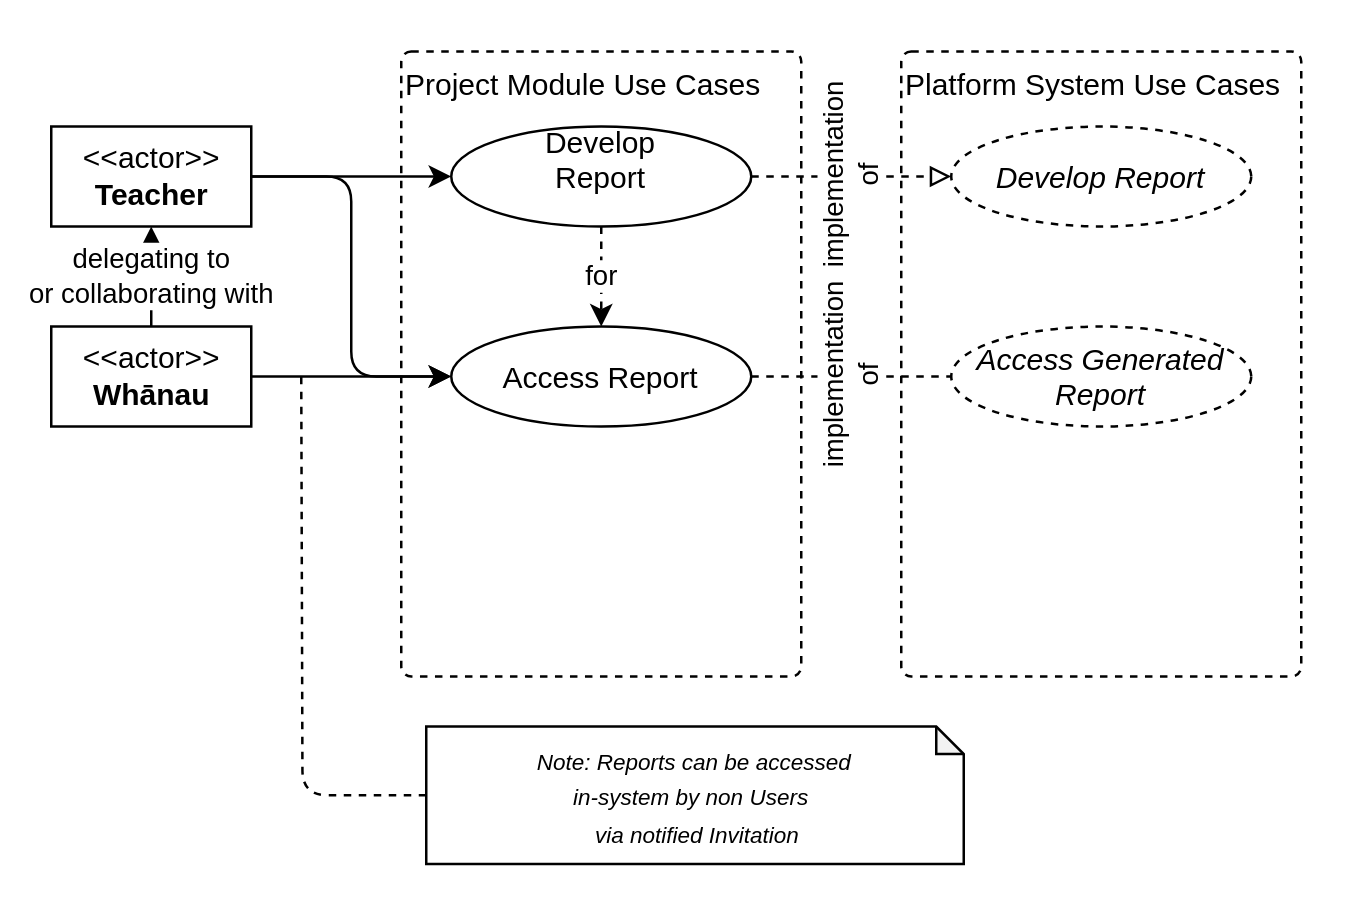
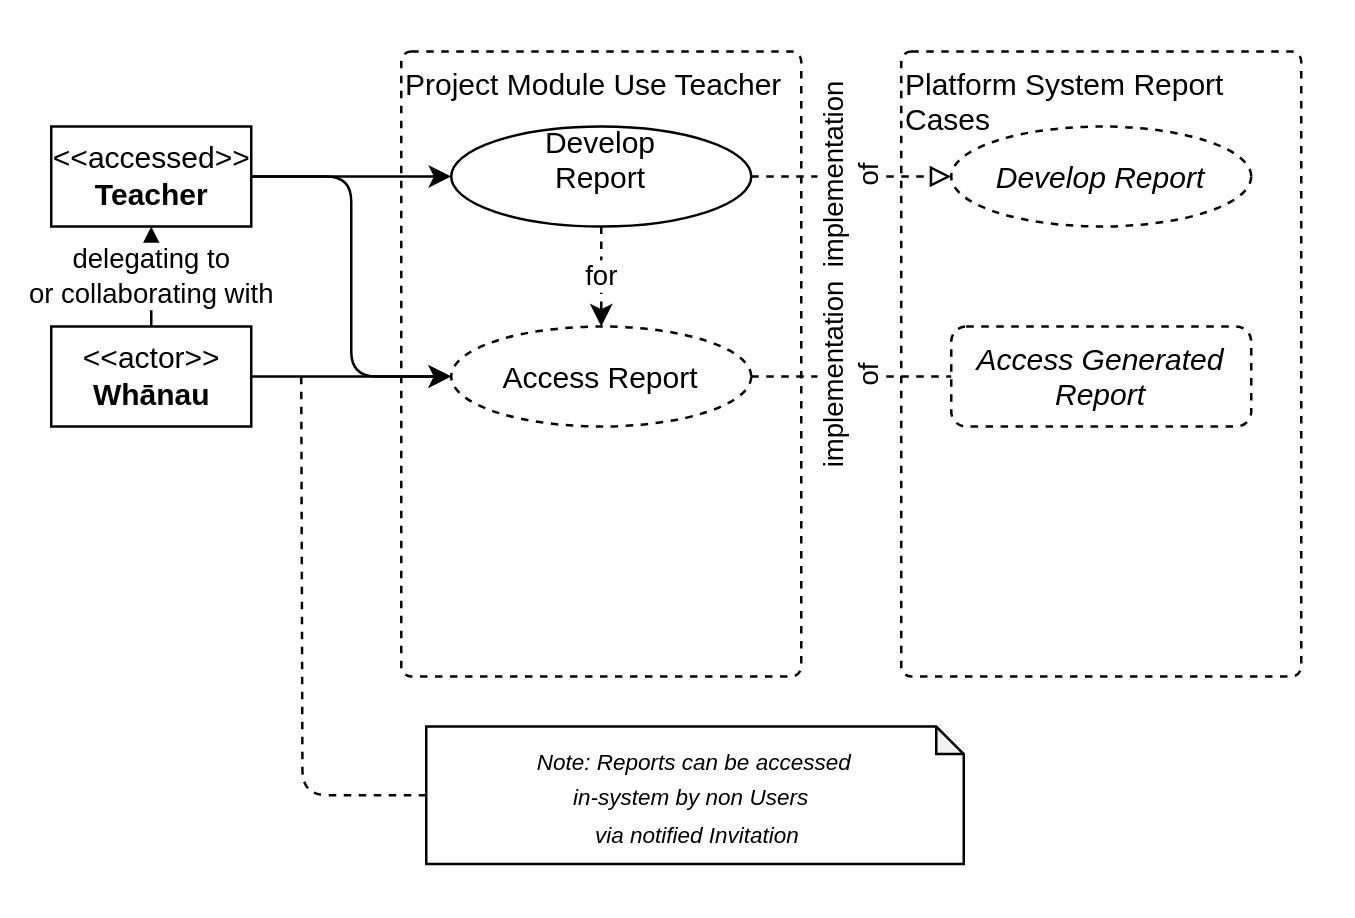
(592, 87) -> (604, 105)
(1101, 87) -> (1104, 105)
(153, 176) -> (153, 176)
(601, 376) -> (601, 376)
(1101, 376) -> (1101, 376)
